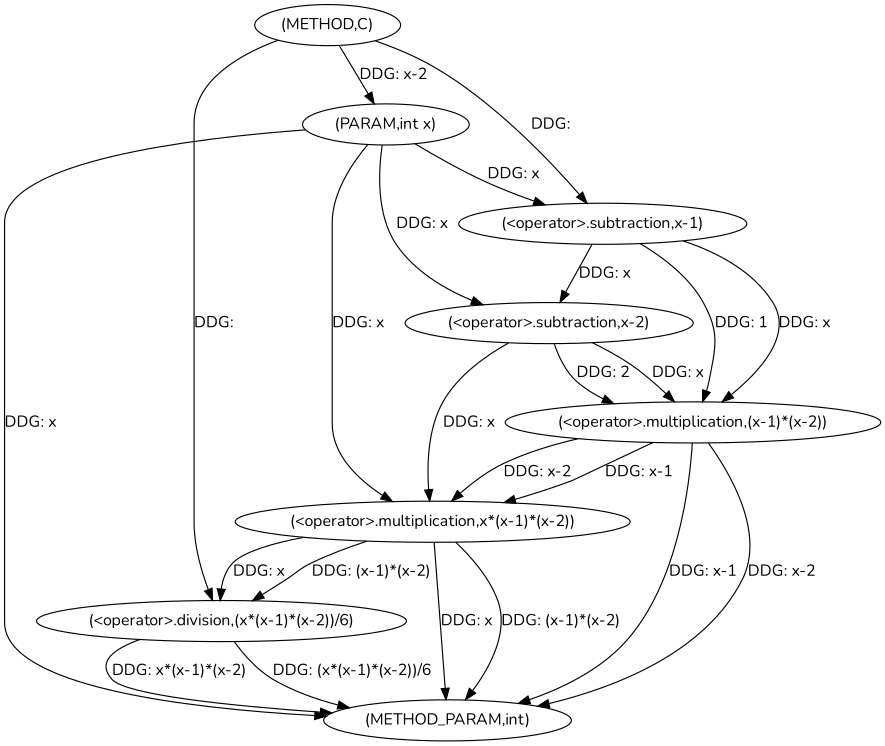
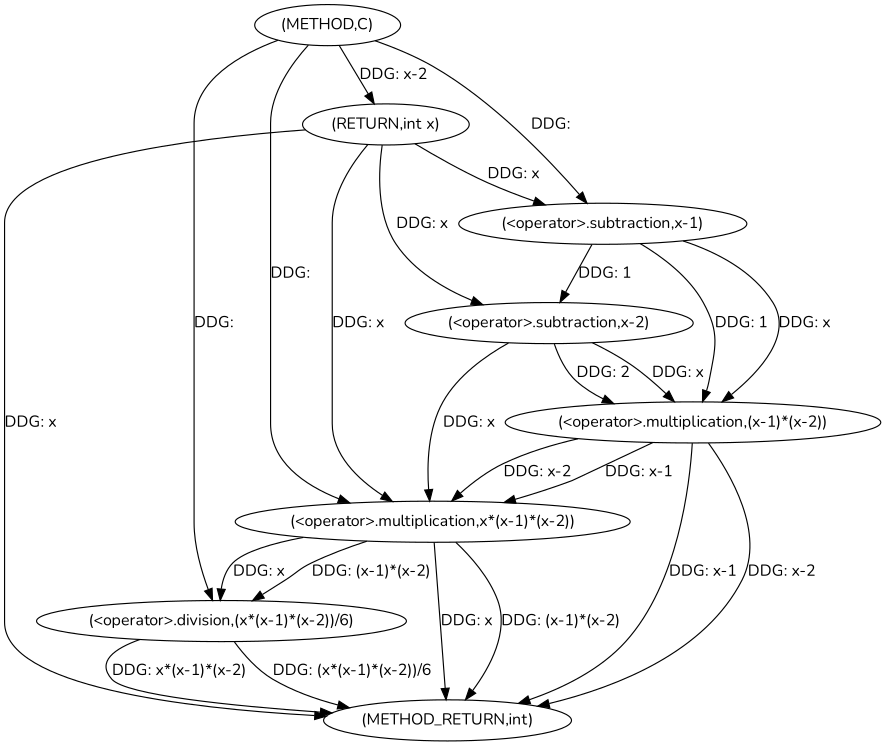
(386, 124) -> (386, 124)
(605, 273) -> (605, 273)
none -> (271, 283)
(448, 720) -> (448, 720)
